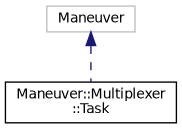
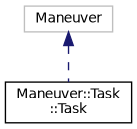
(91, 102) -> (69, 102)
